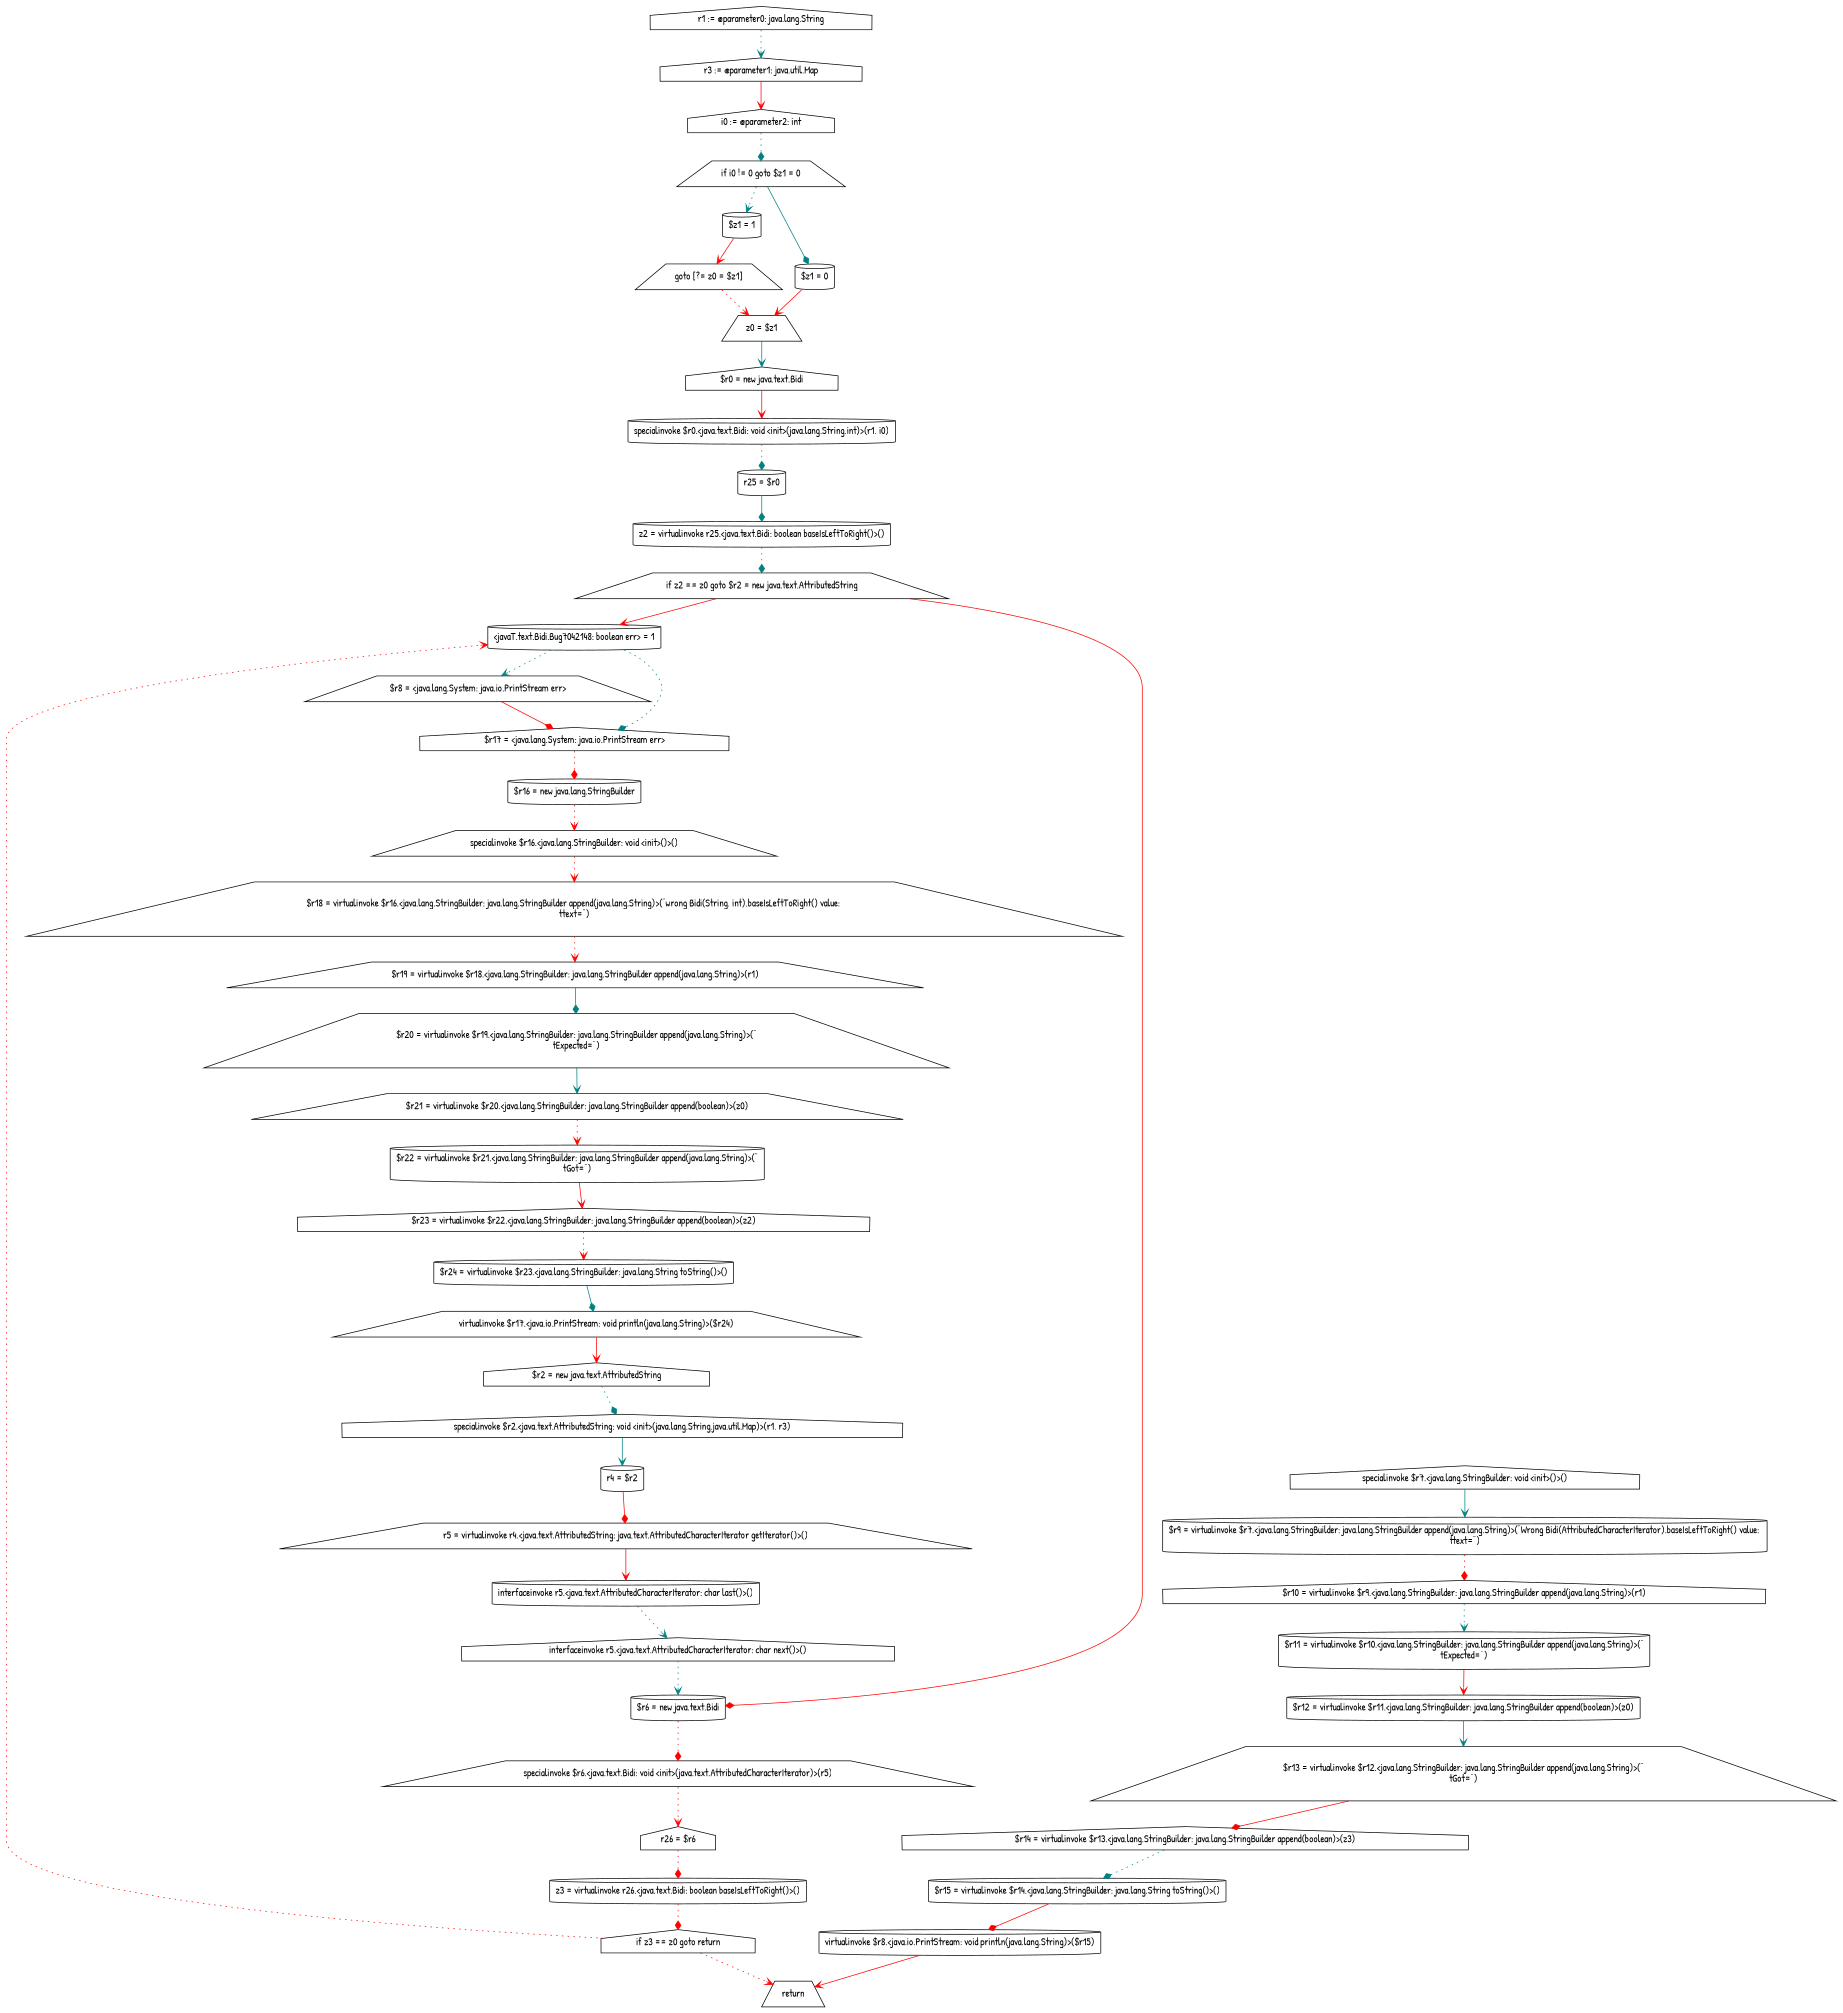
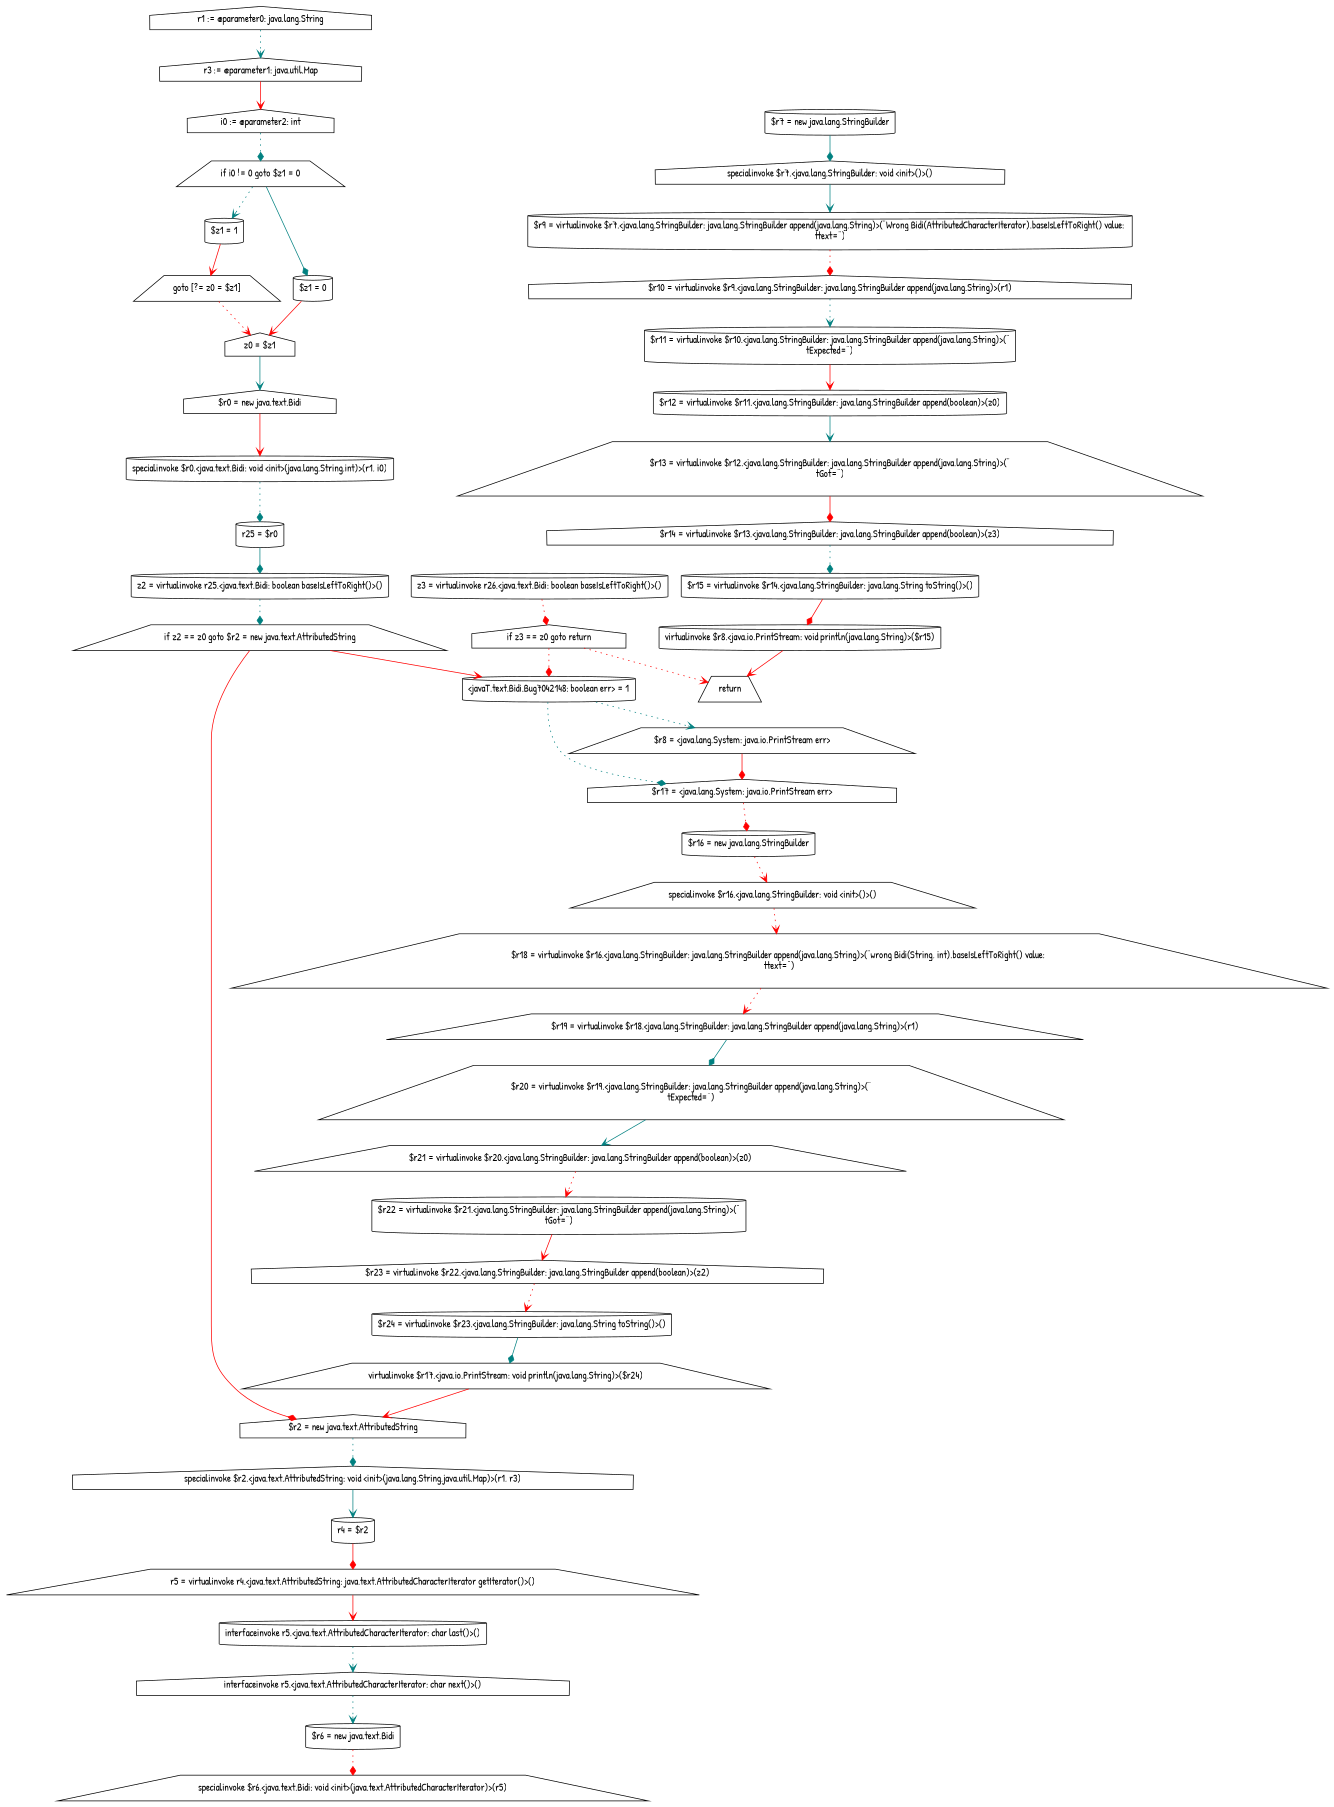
none -> (830, 122)
(762, 328) -> (260, 346)
(1142, 1231) -> (211, 1049)
(6, 1351) -> (549, 658)
(678, 1840) -> none
